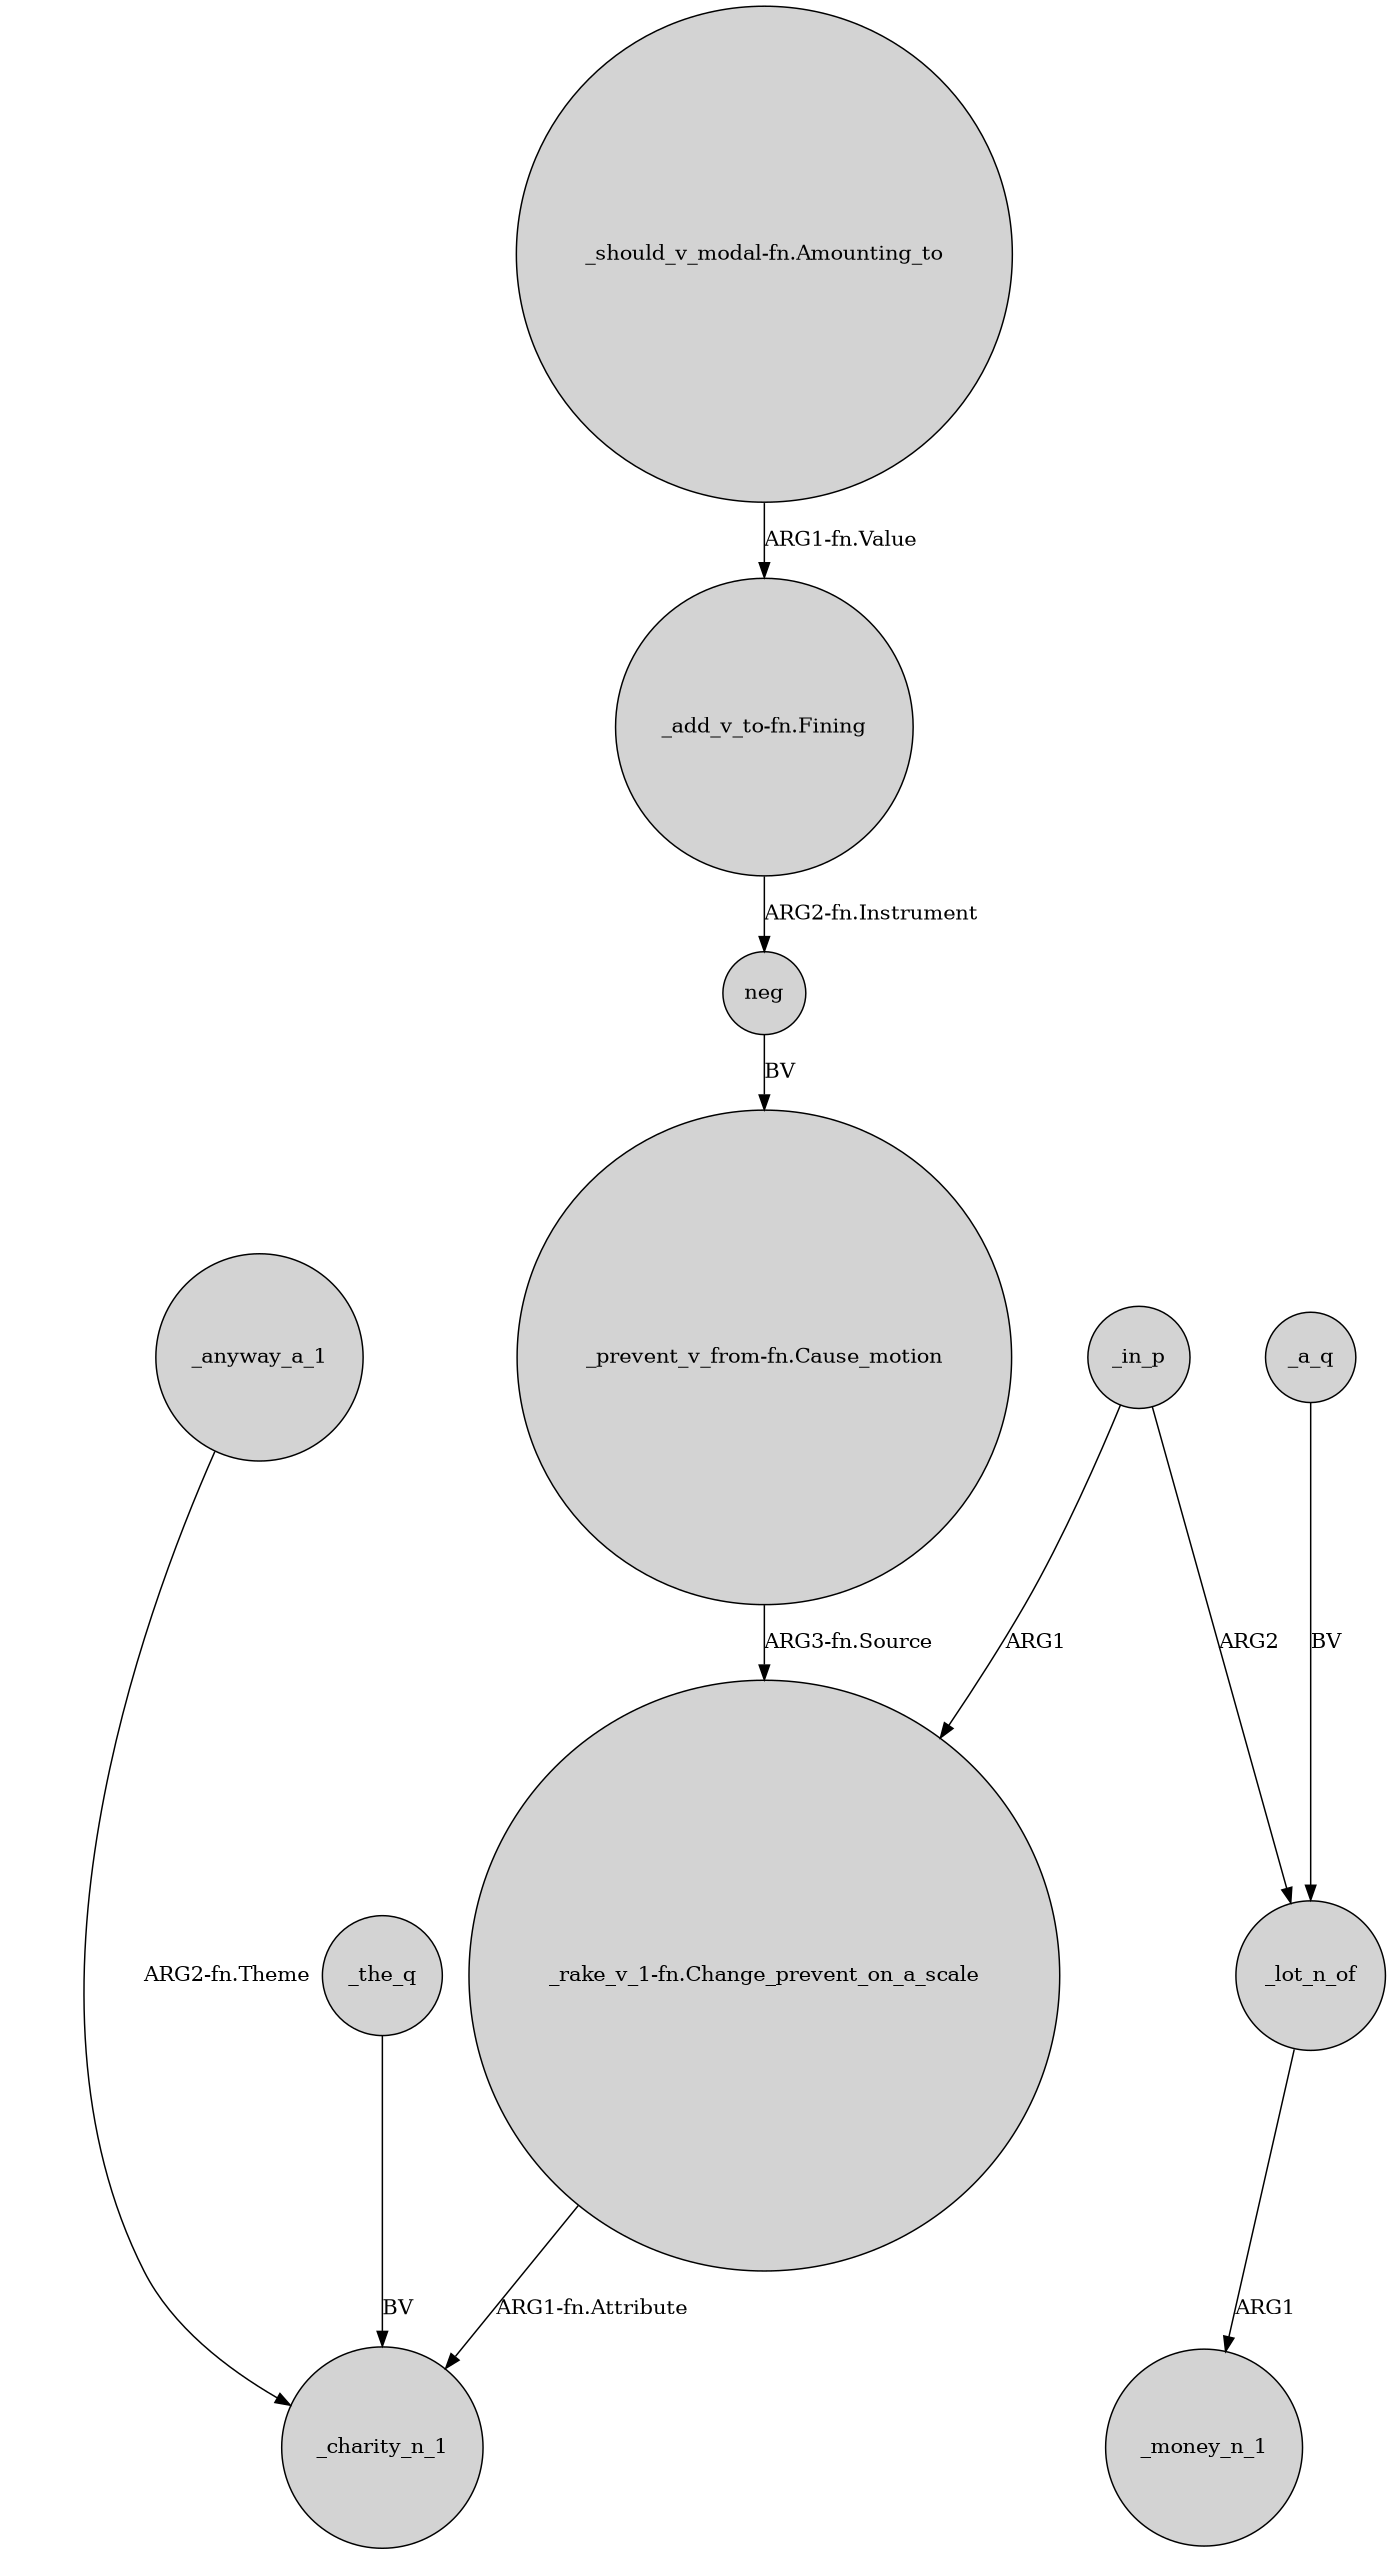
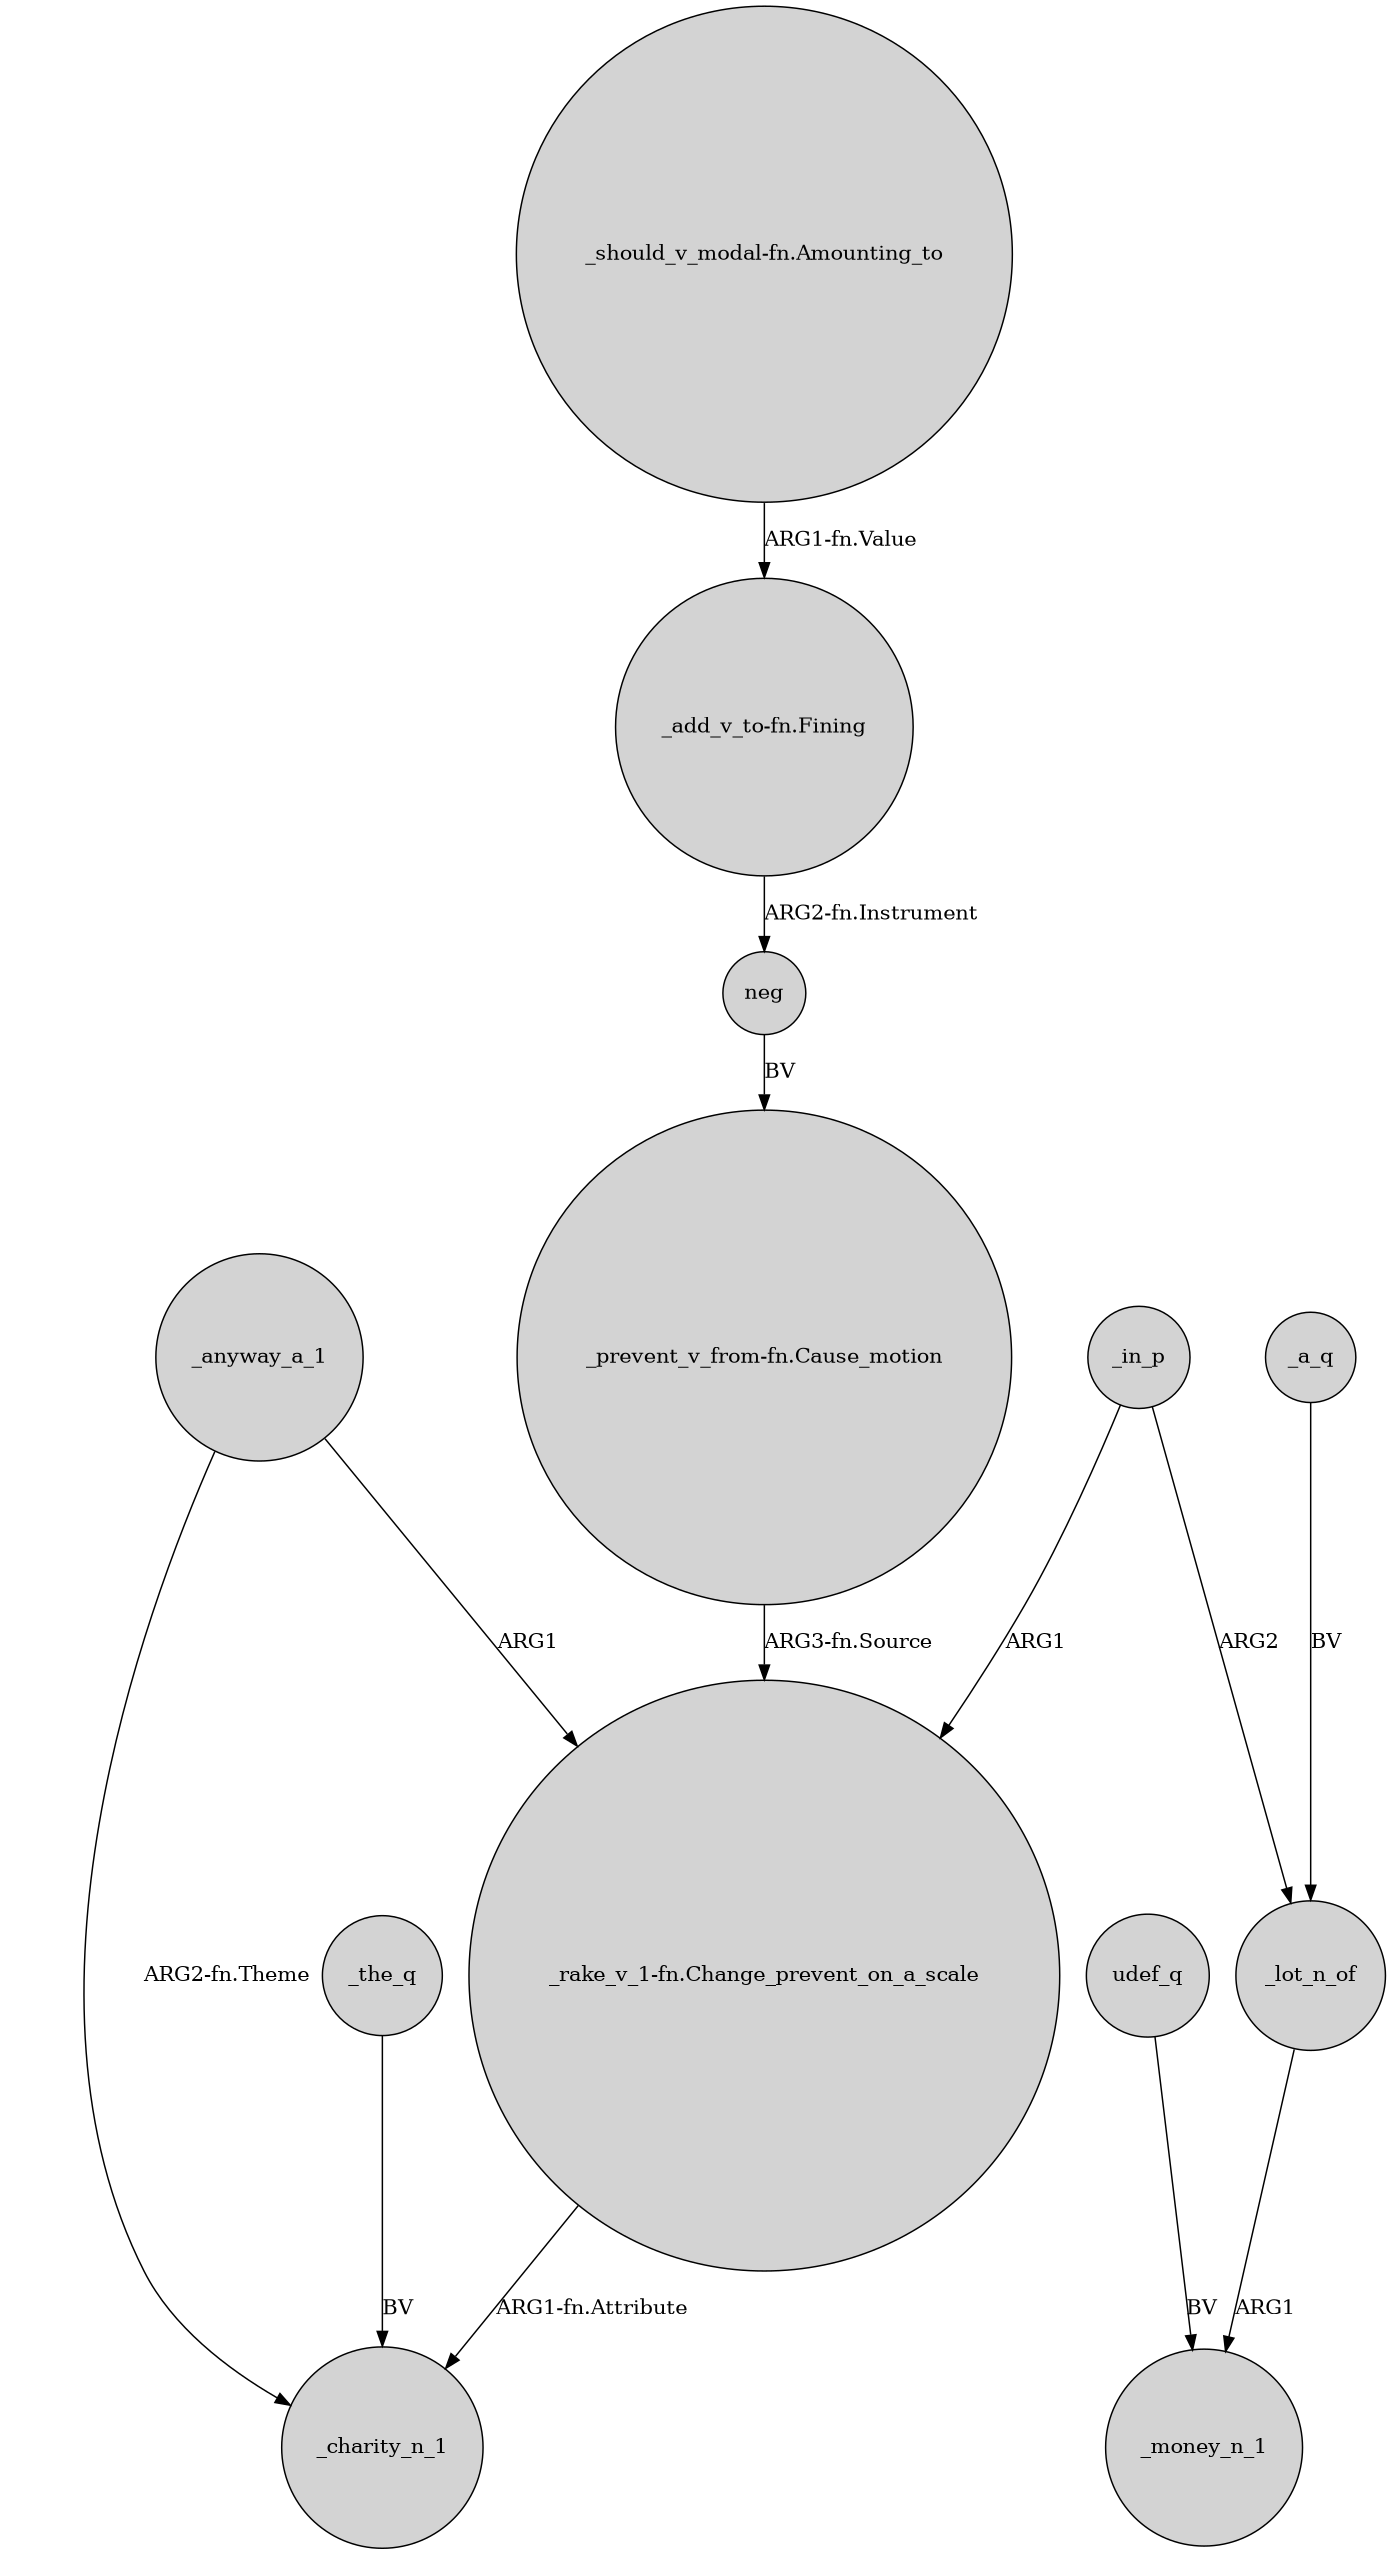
none -> (446, 1586)
none -> (1148, 1976)
